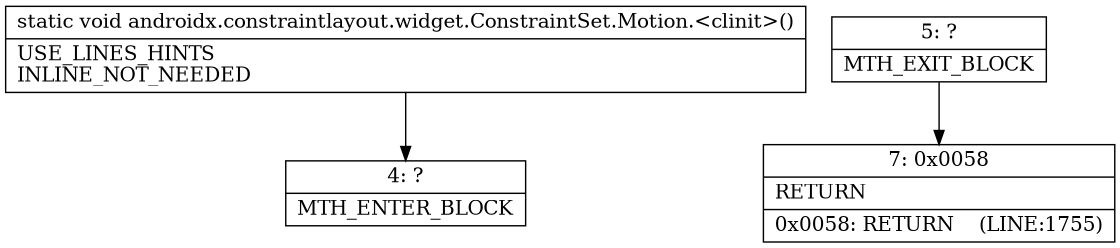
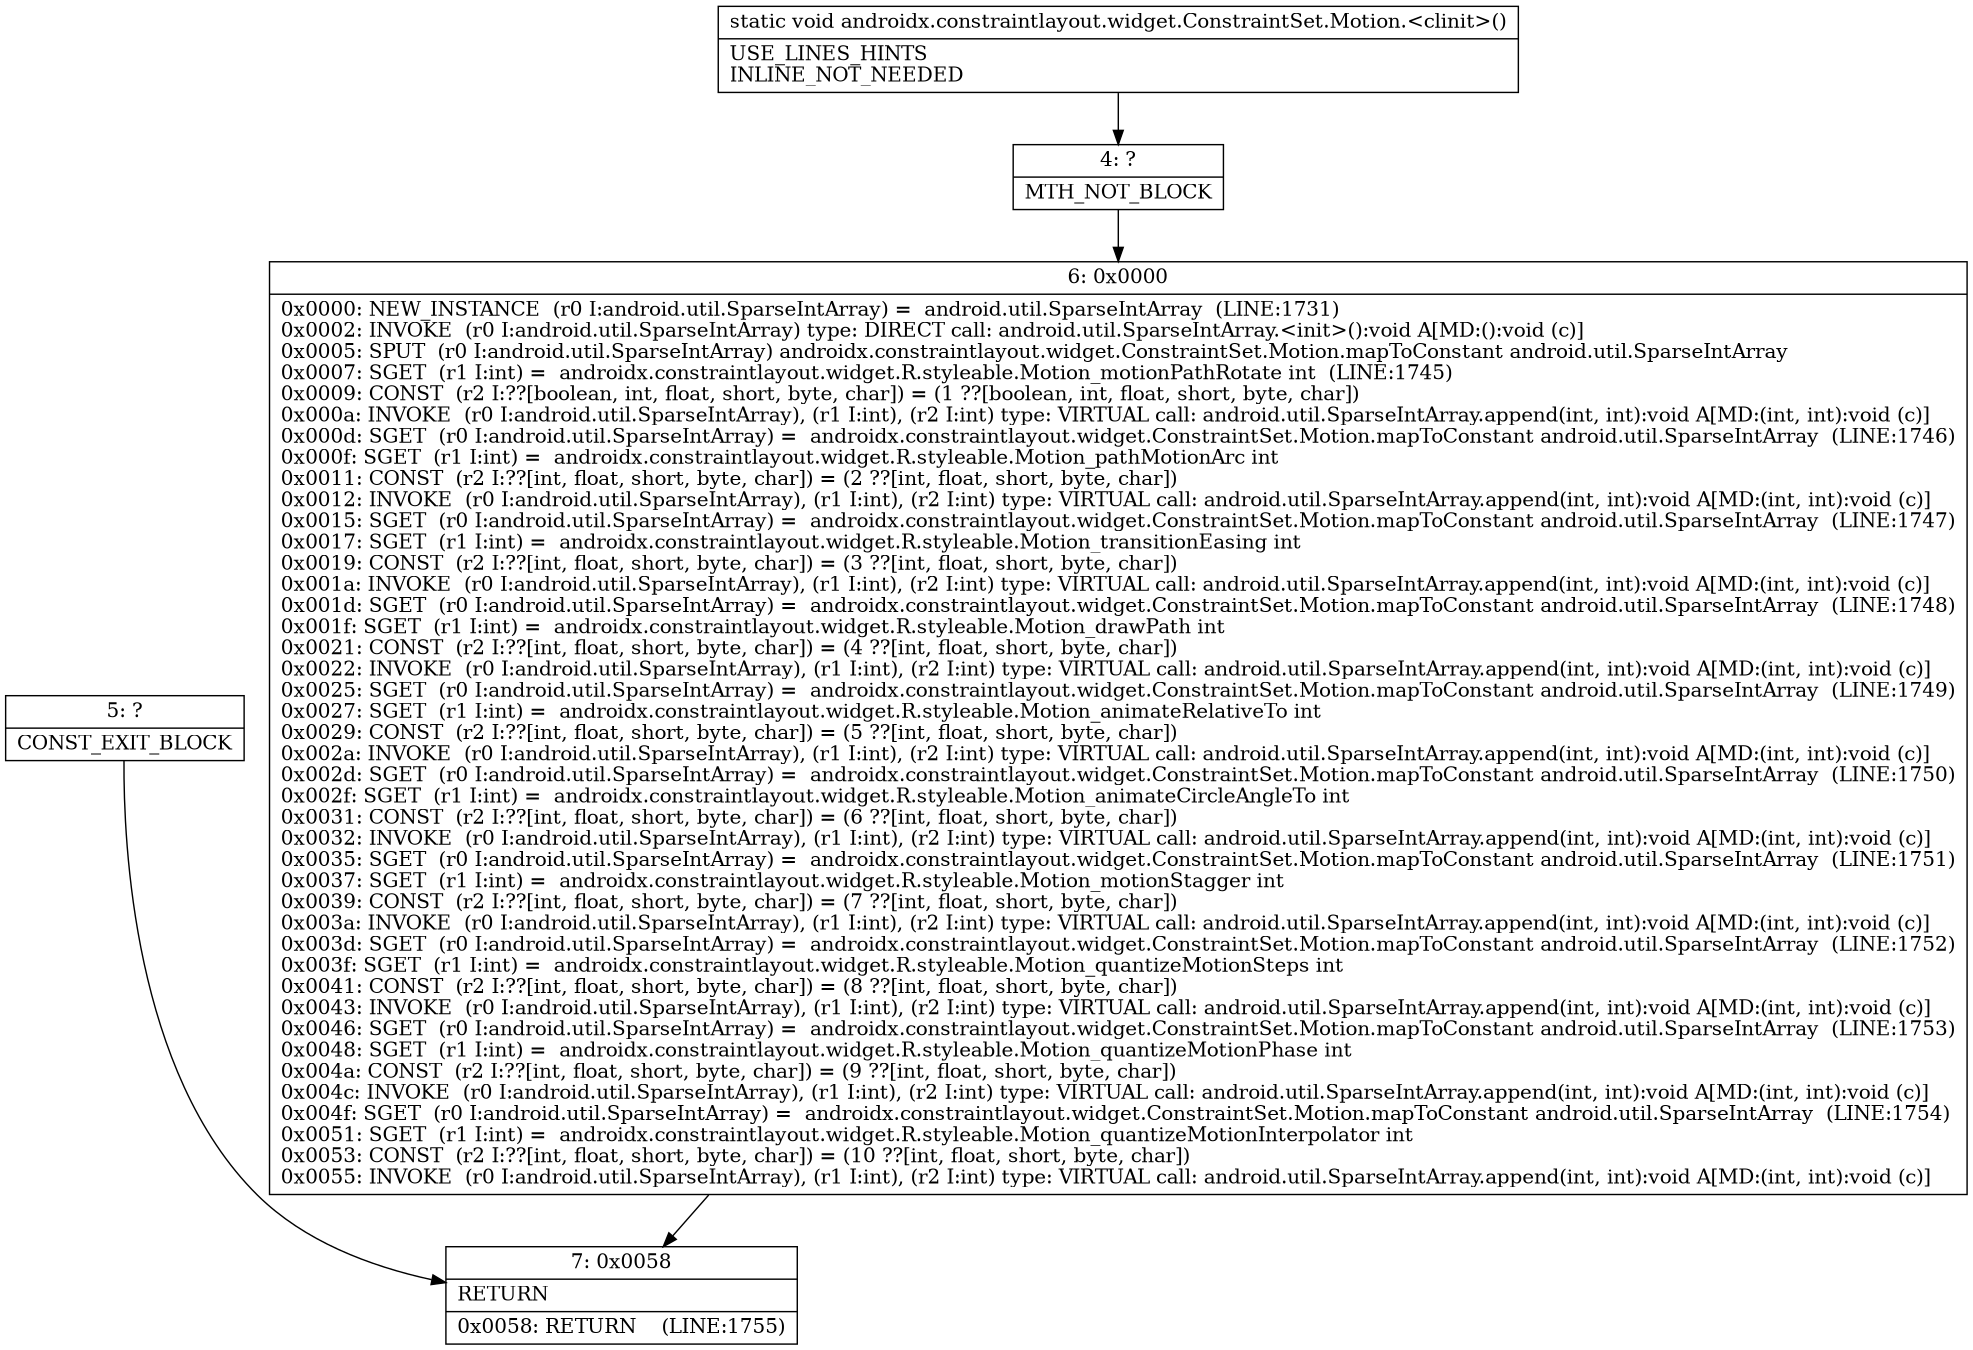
(939, 65) -> (125, 744)
(406, 209) -> (1118, 193)
none -> (1118, 728)
